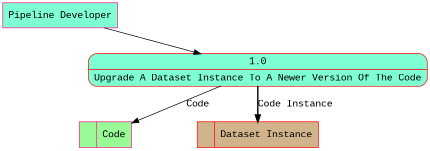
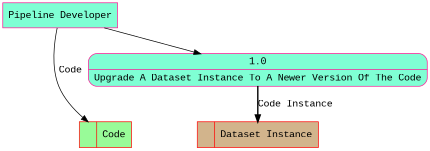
(258, 70) -> (258, 70)
(180, 103) -> (56, 77)
(105, 135) -> (105, 135)
